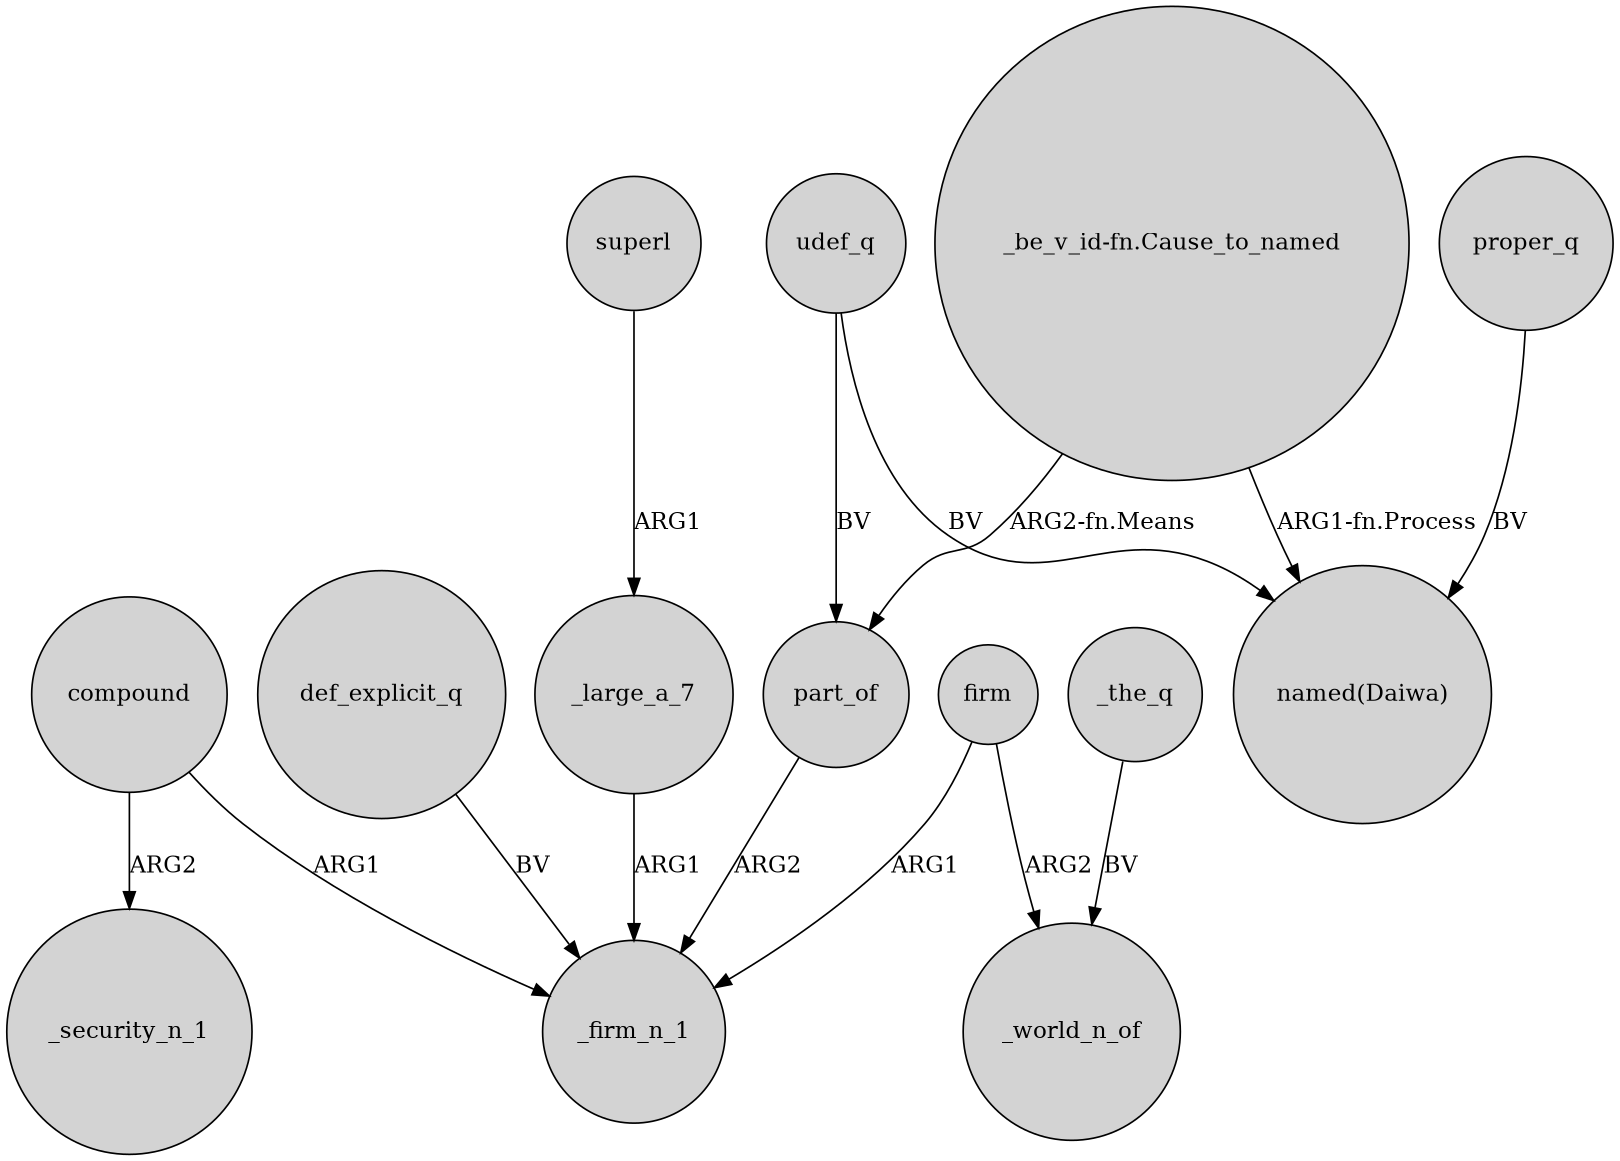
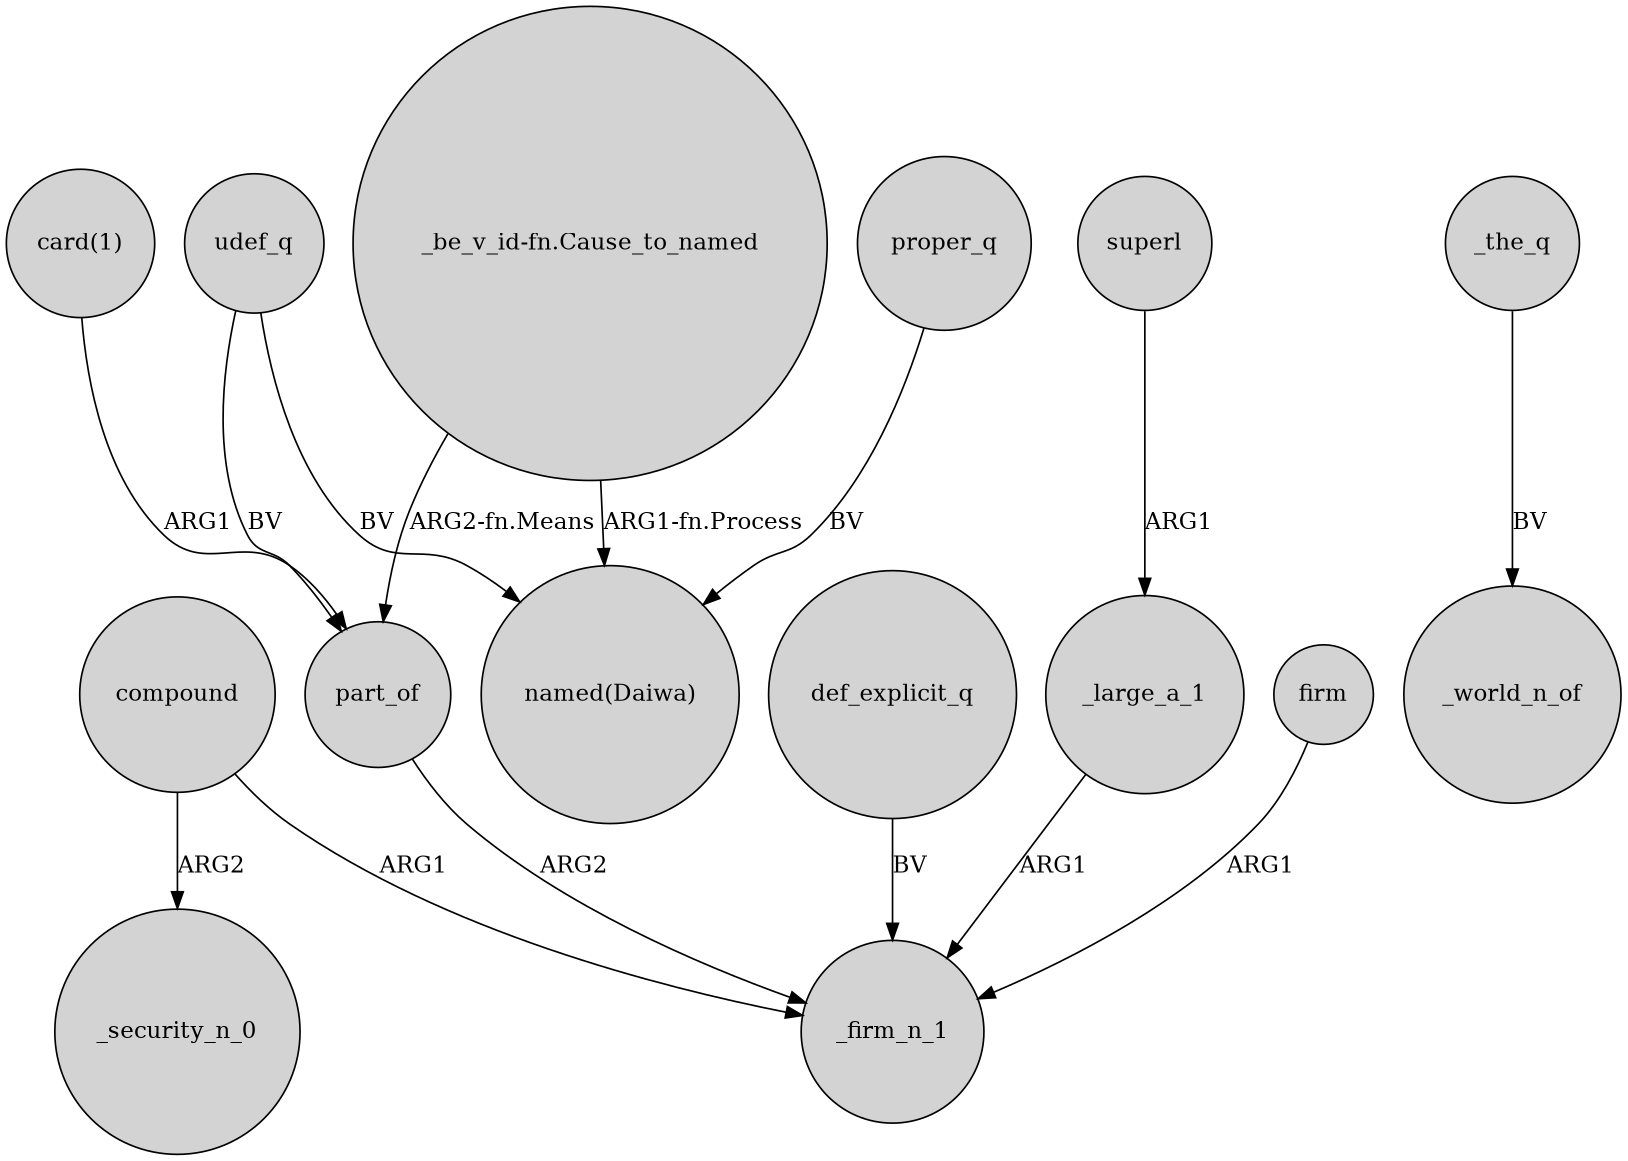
none -> (81, 243)
(634, 695) -> (1145, 695)
(1013, 828) -> none
(129, 1032) -> (177, 1032)
